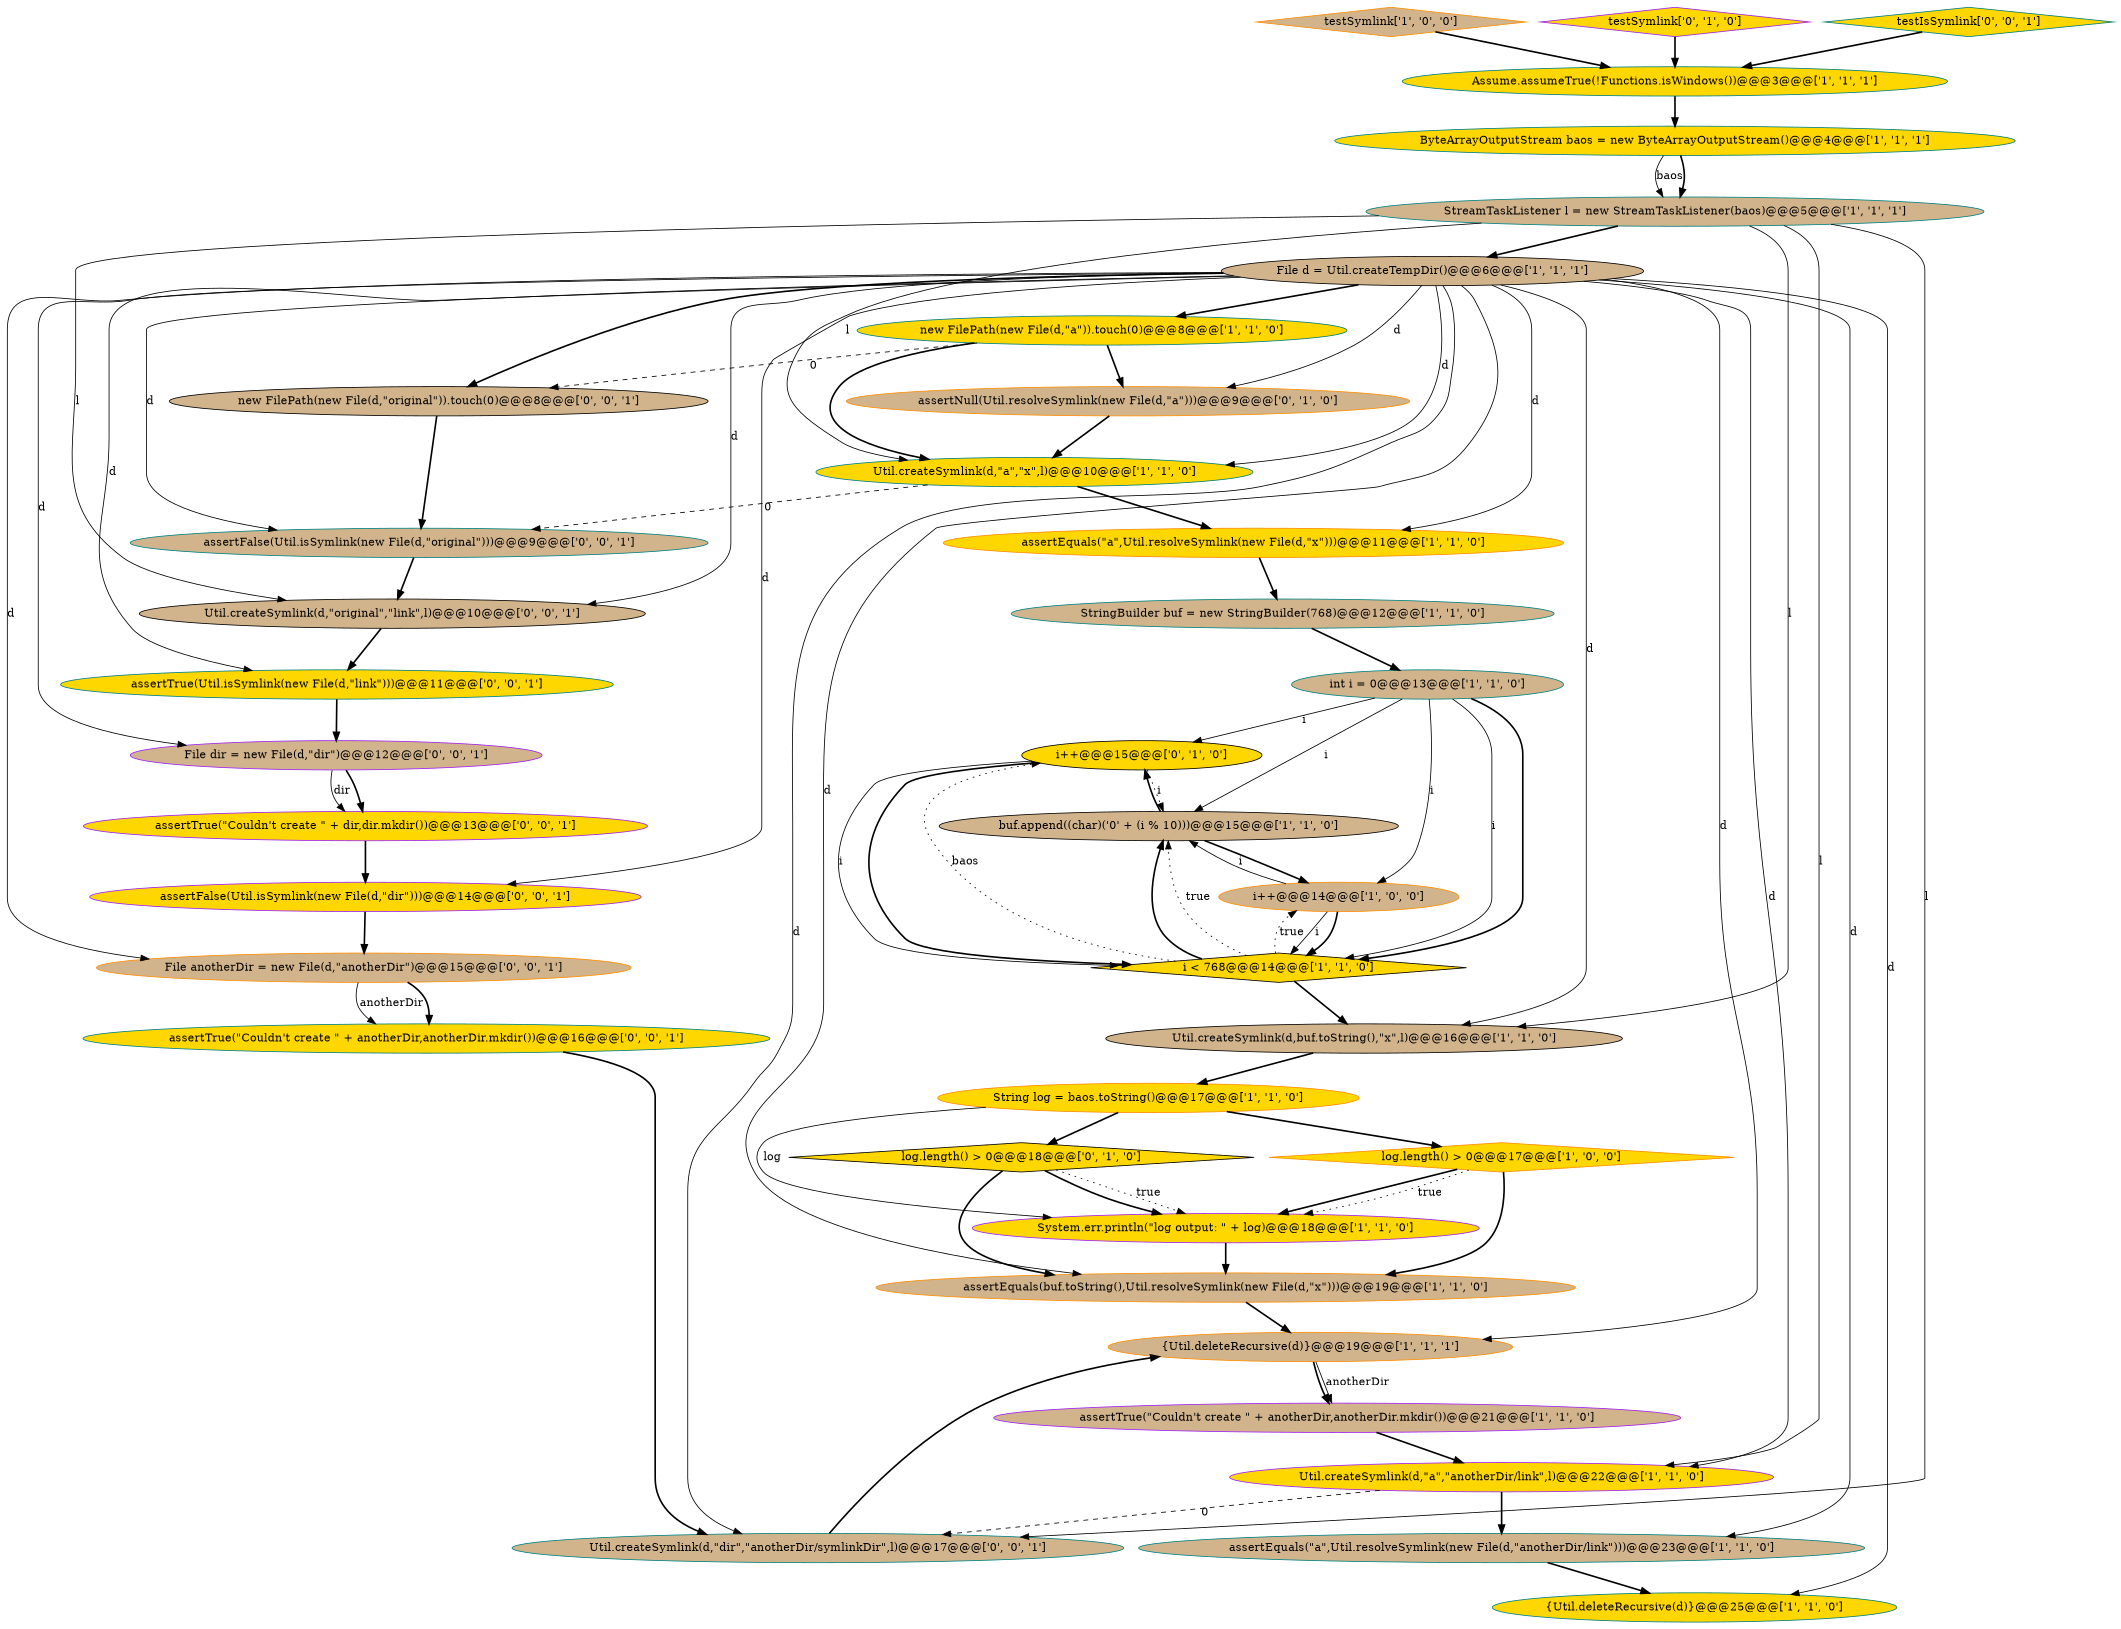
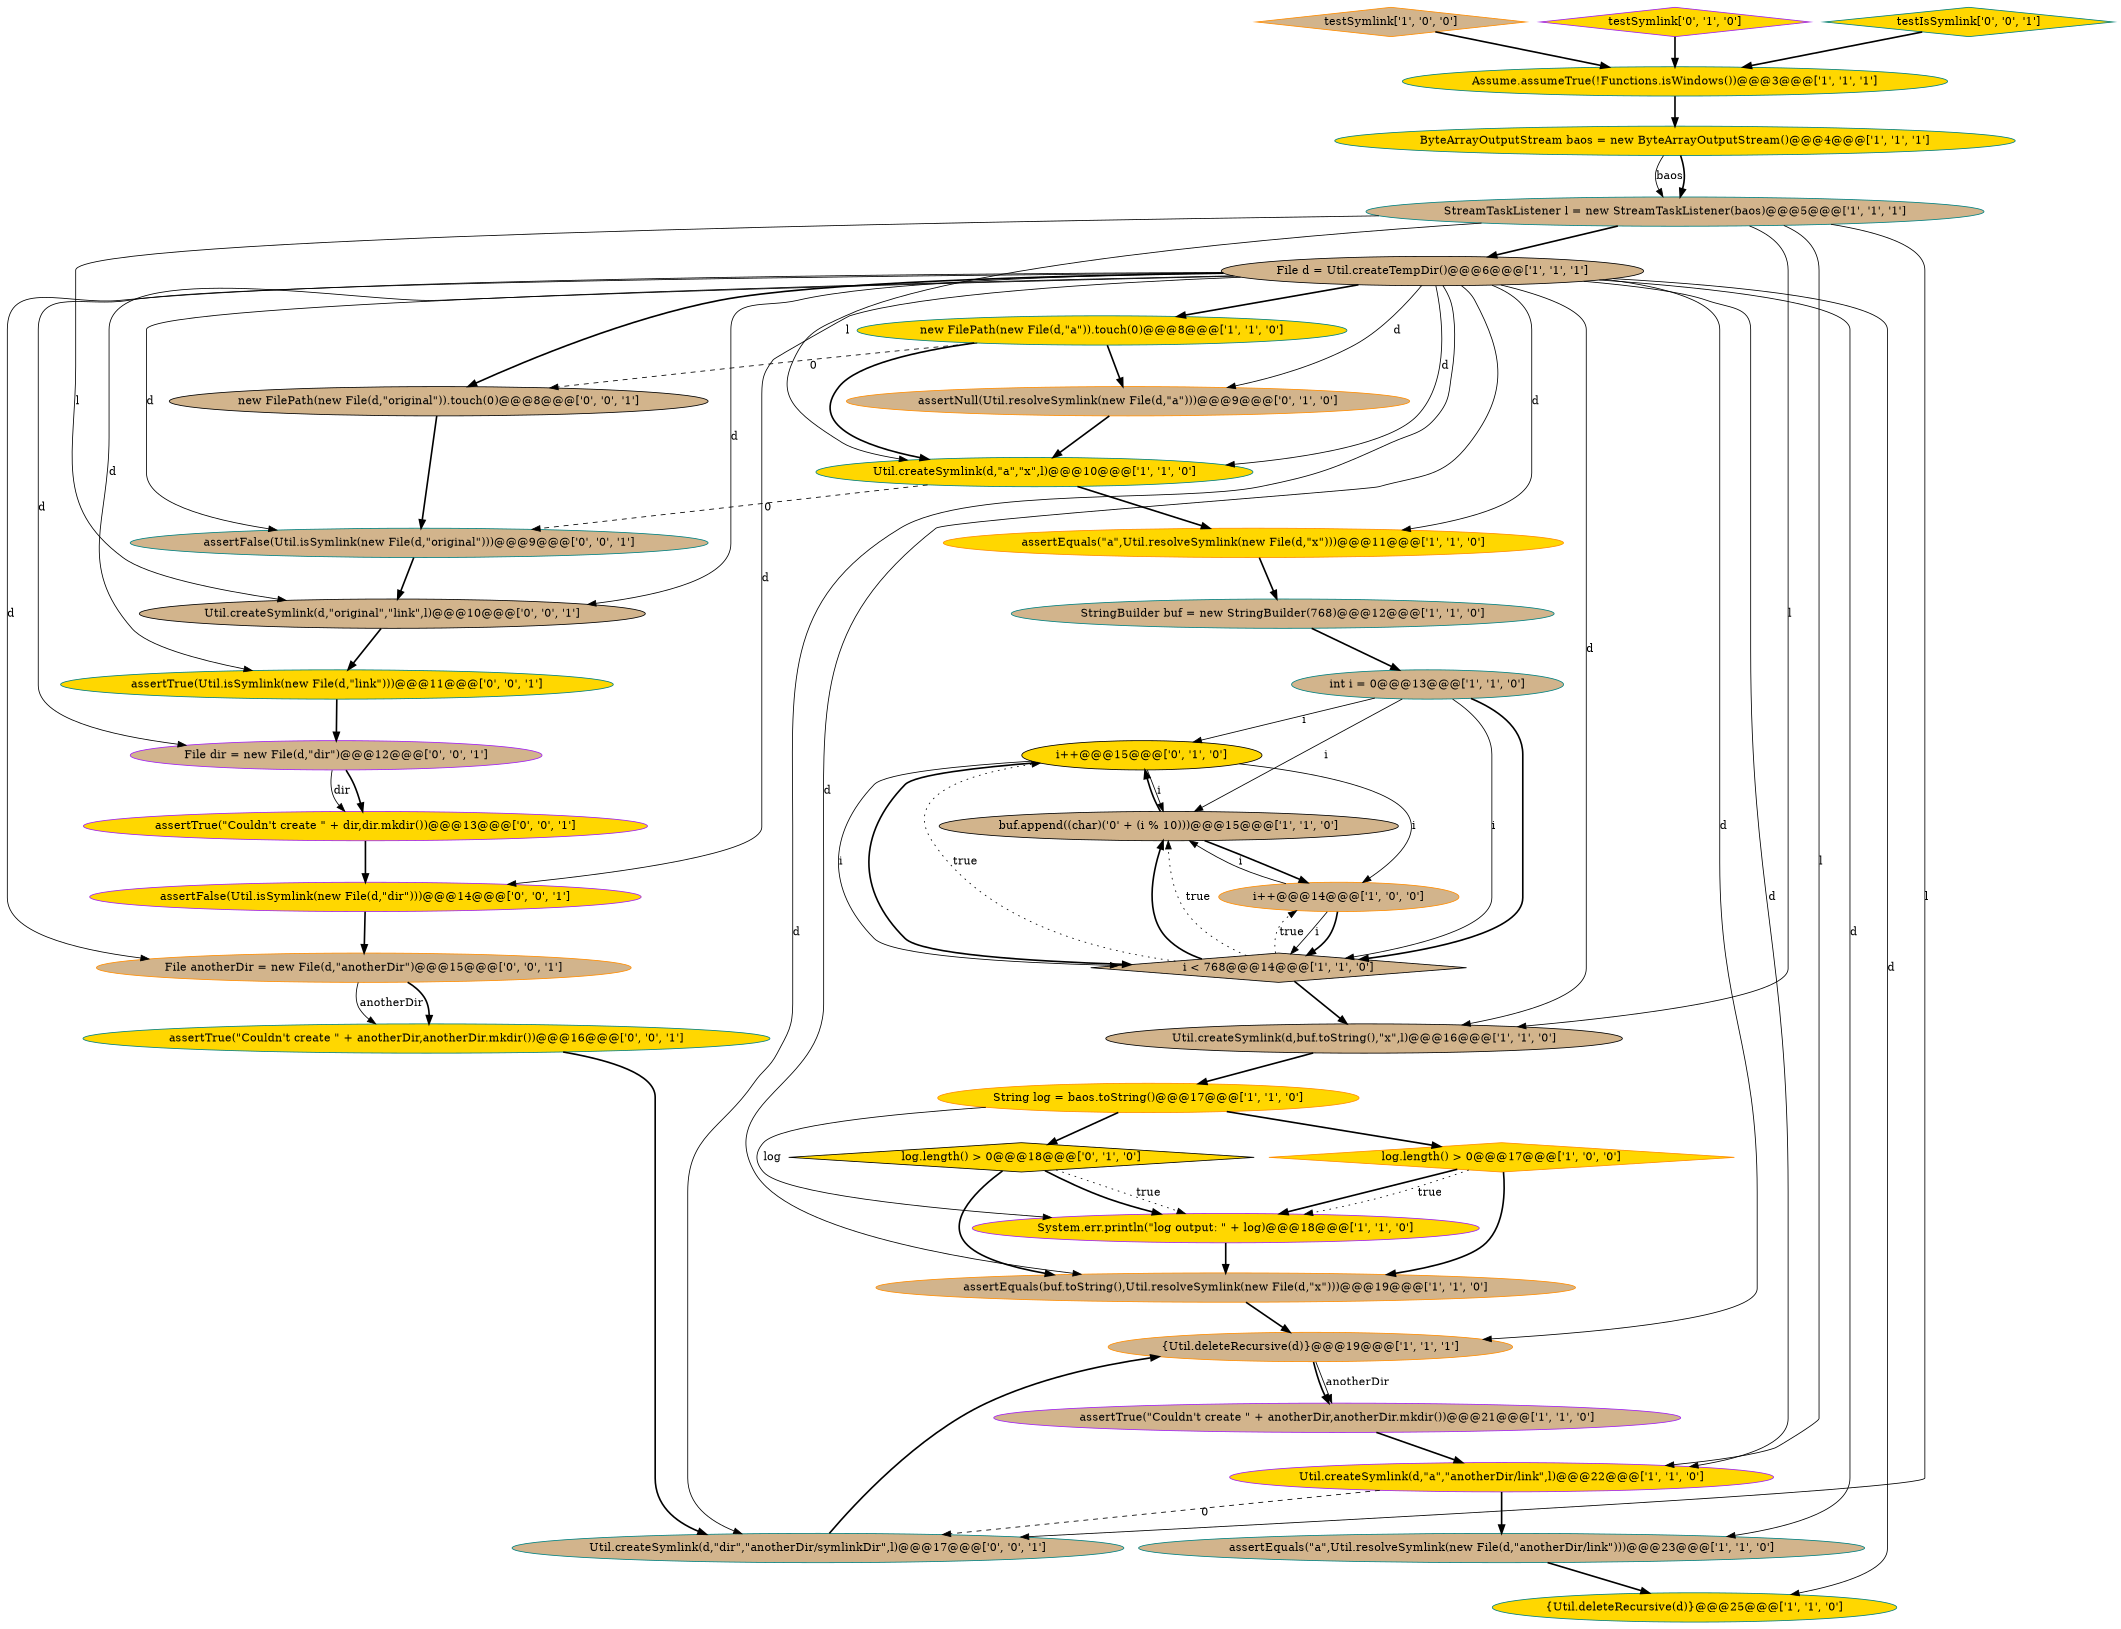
(1154, 787) -> (1154, 787)
(1429, 797) -> (1367, 789)
(966, 862) -> (966, 862)
(1279, 968) -> (1279, 968)
